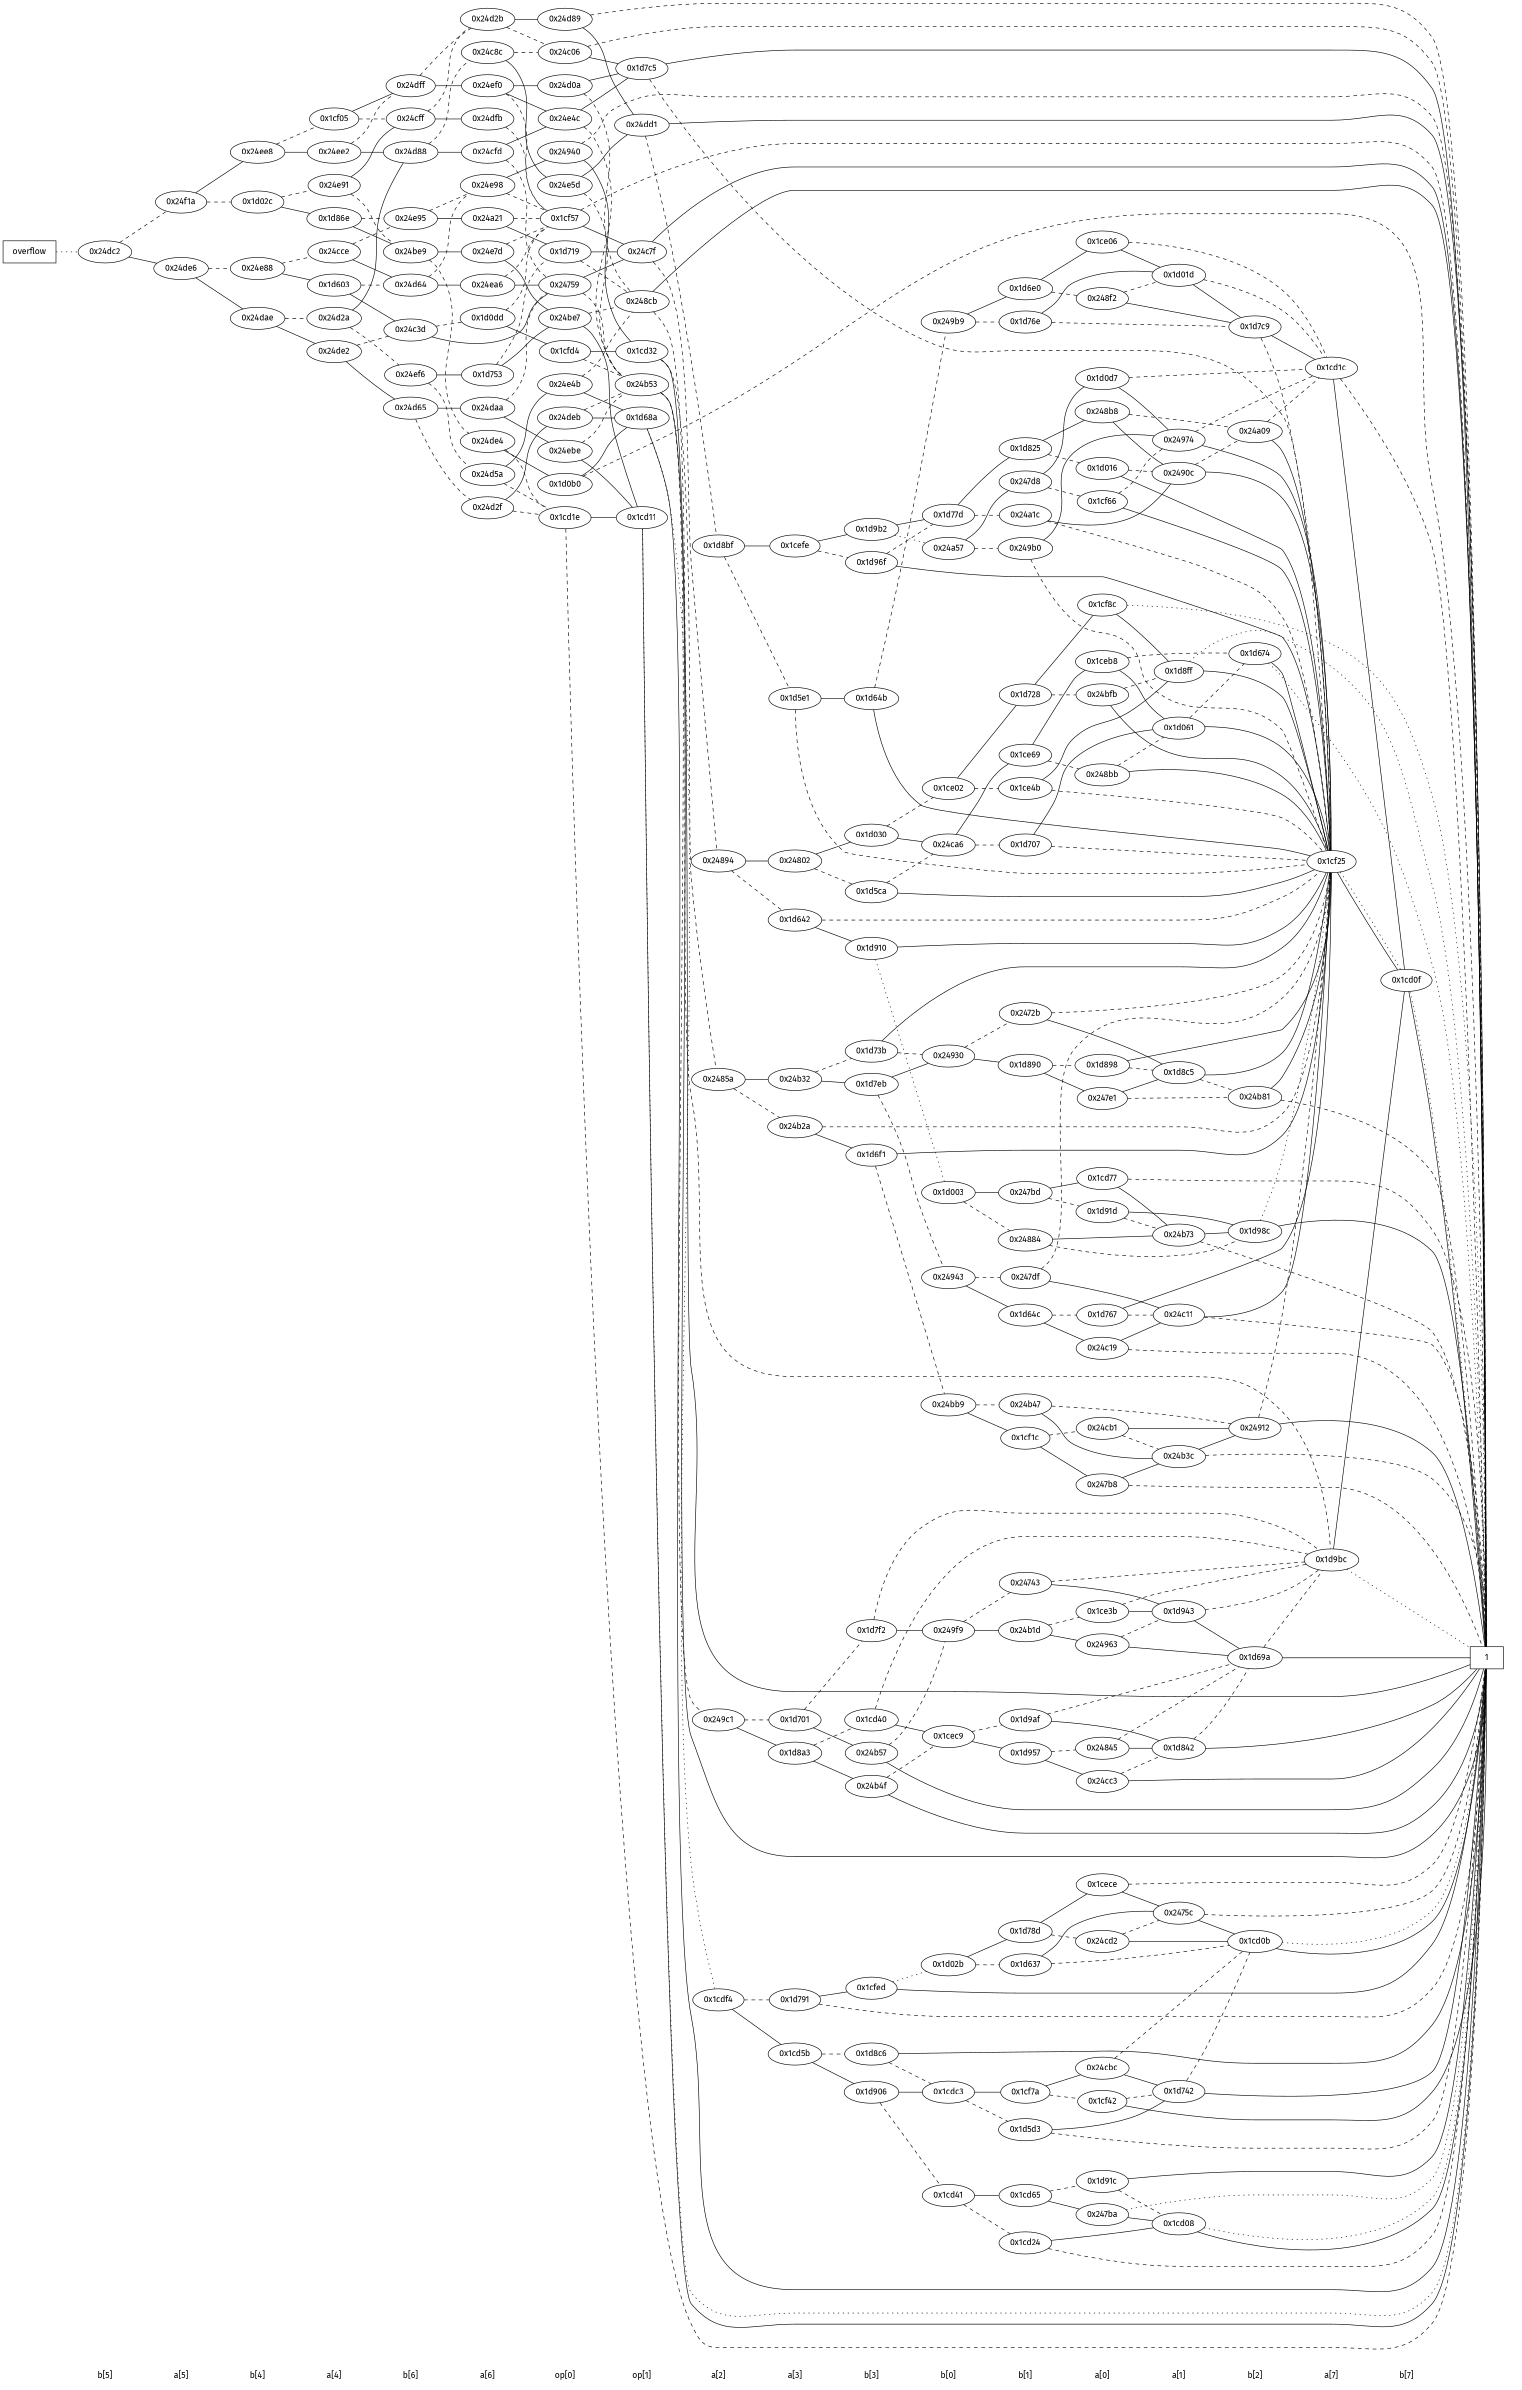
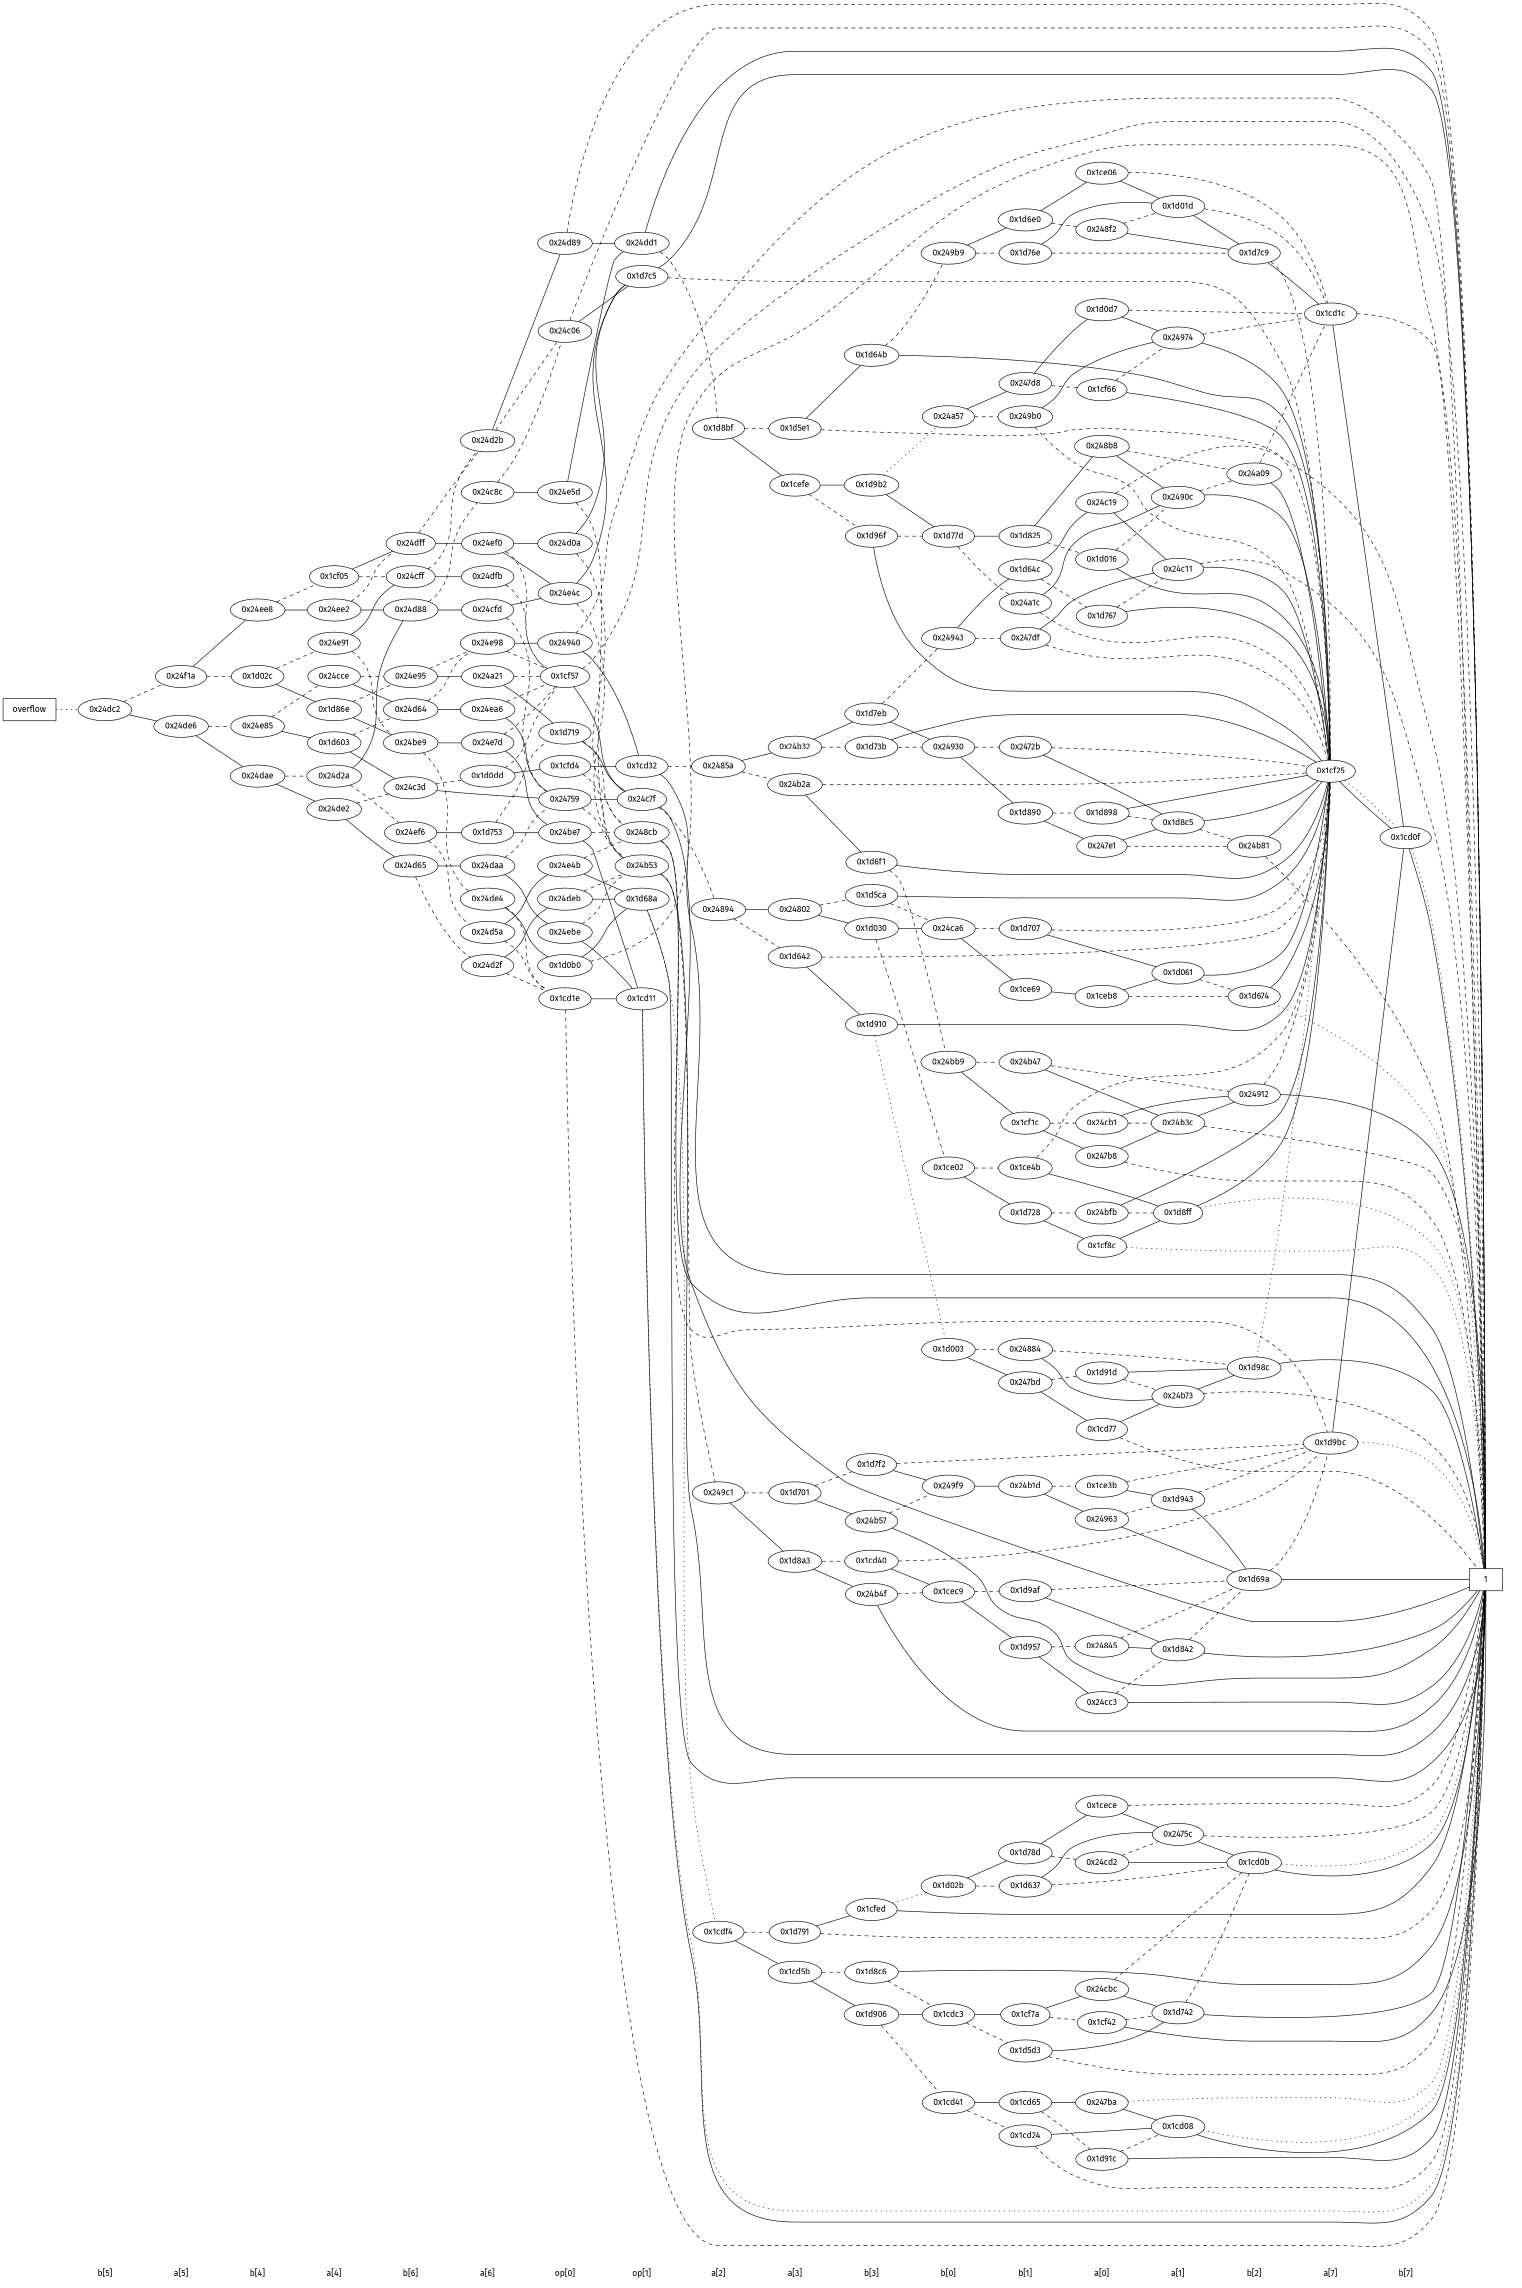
(258, 269) -> (258, 726)
(1102, 775) -> none
(1025, 1583) -> none
